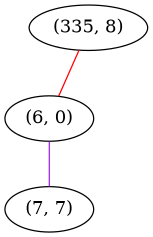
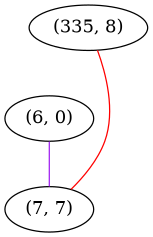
(69, 73) -> (109, 125)
